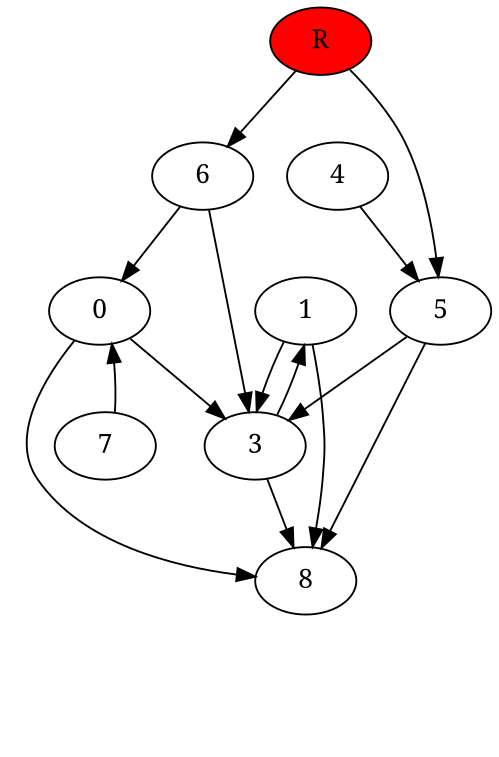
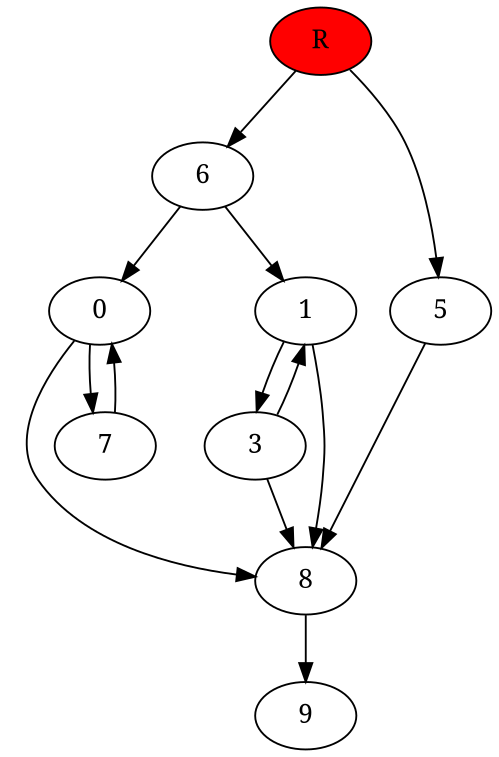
(338, 176) -> none
(227, 302) -> (248, 236)
(171, 373) -> (90, 369)
(356, 373) -> none
none -> (306, 716)
